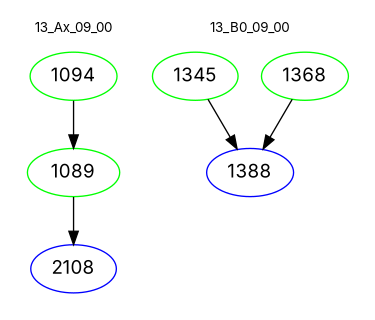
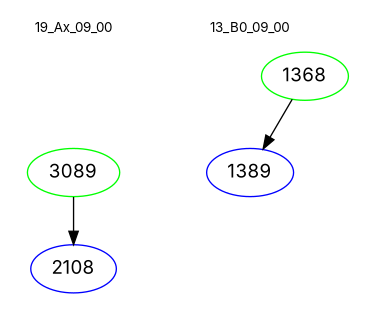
(74, 29) -> (74, 29)
(74, 76) -> none
(195, 76) -> none
(74, 173) -> (74, 173)
(250, 173) -> (250, 173)
